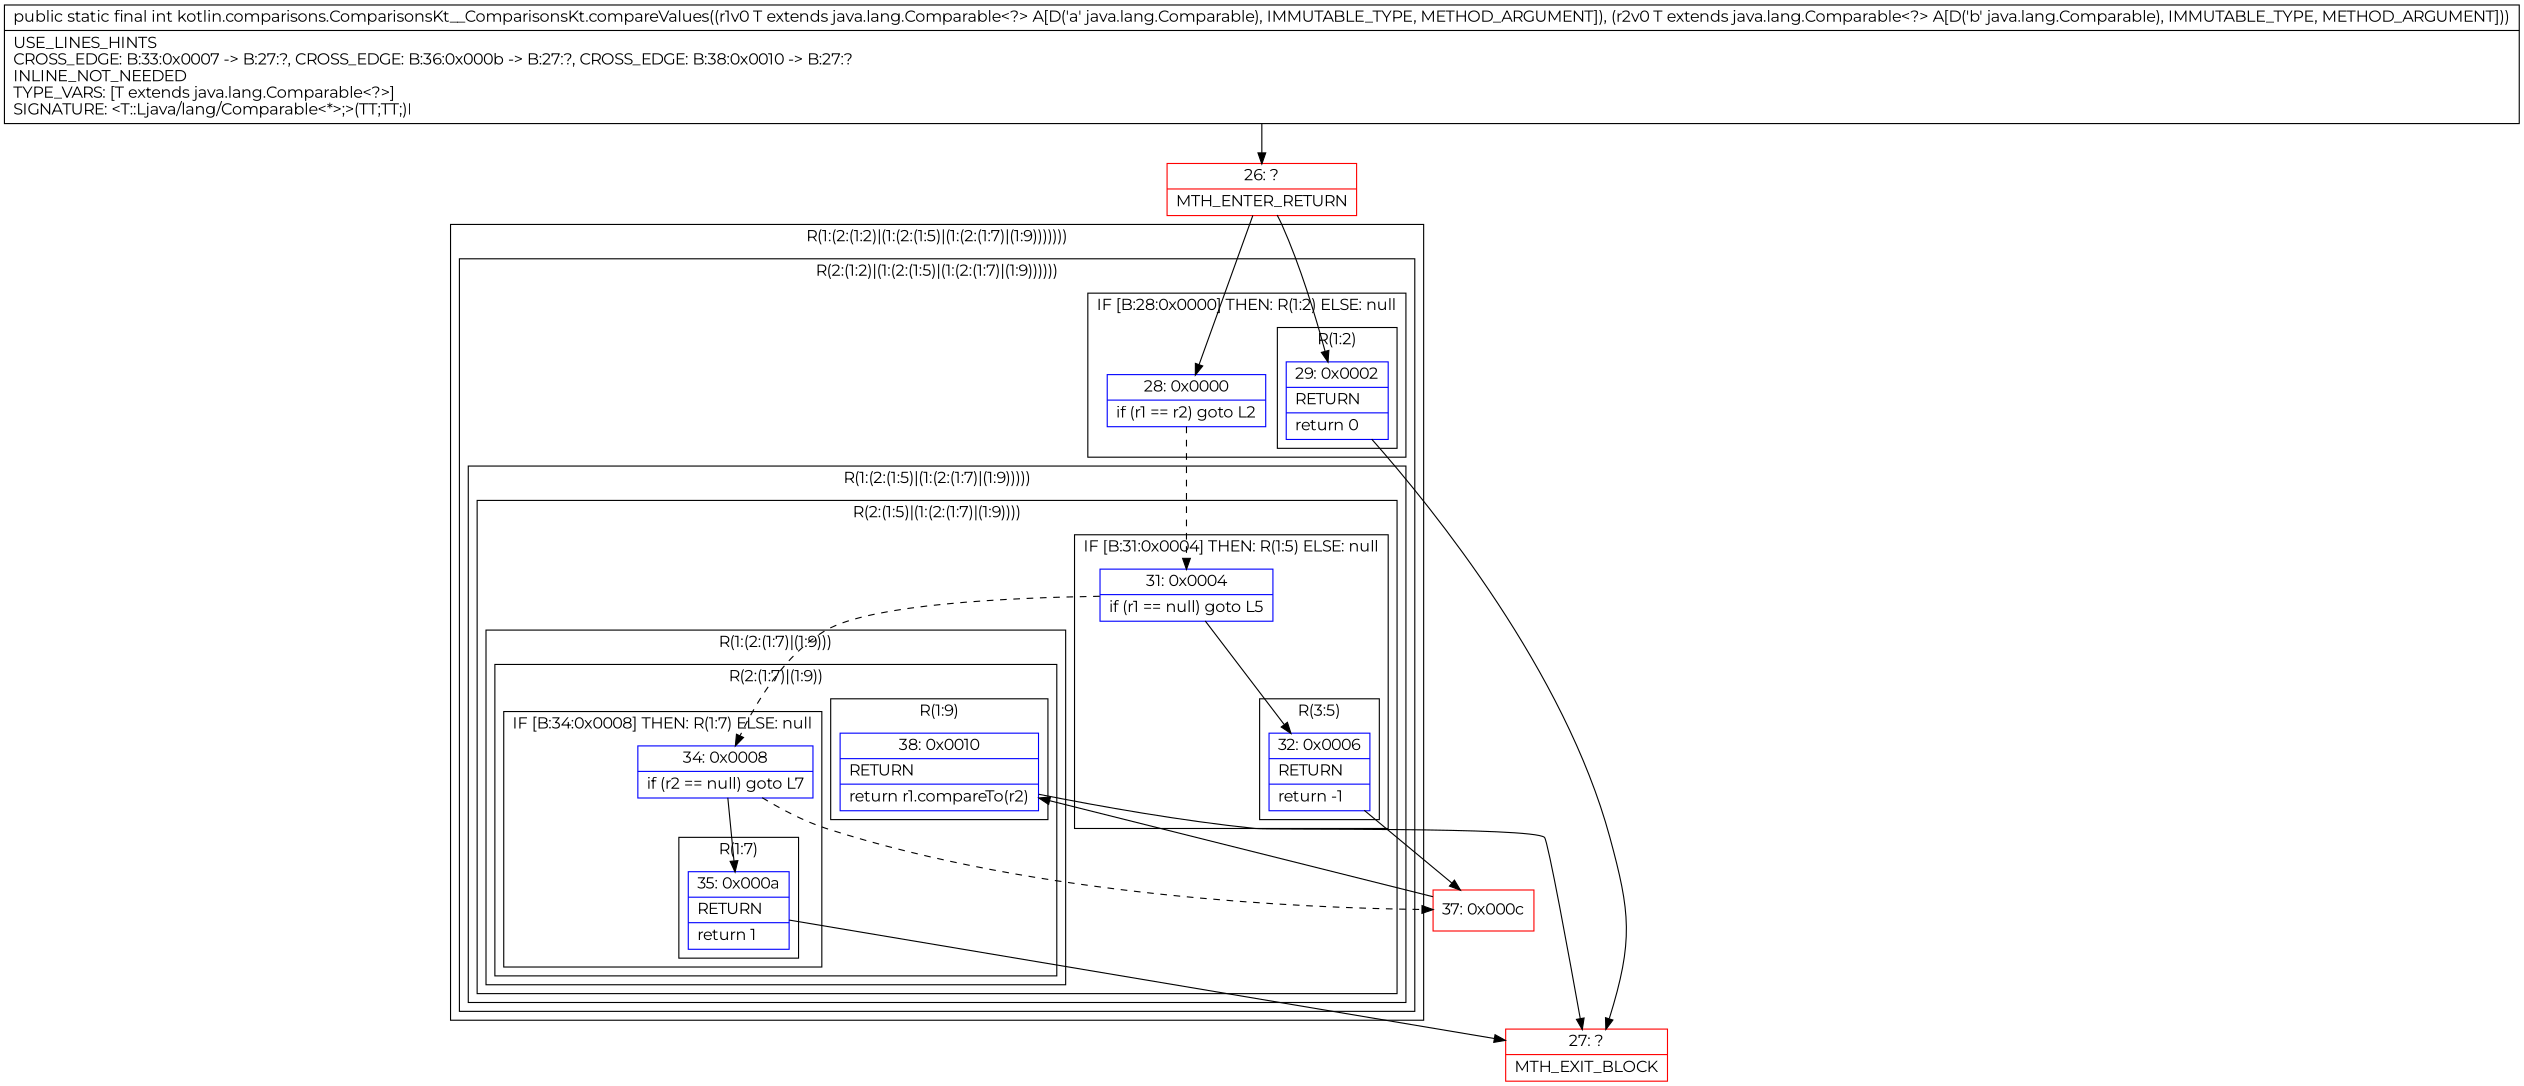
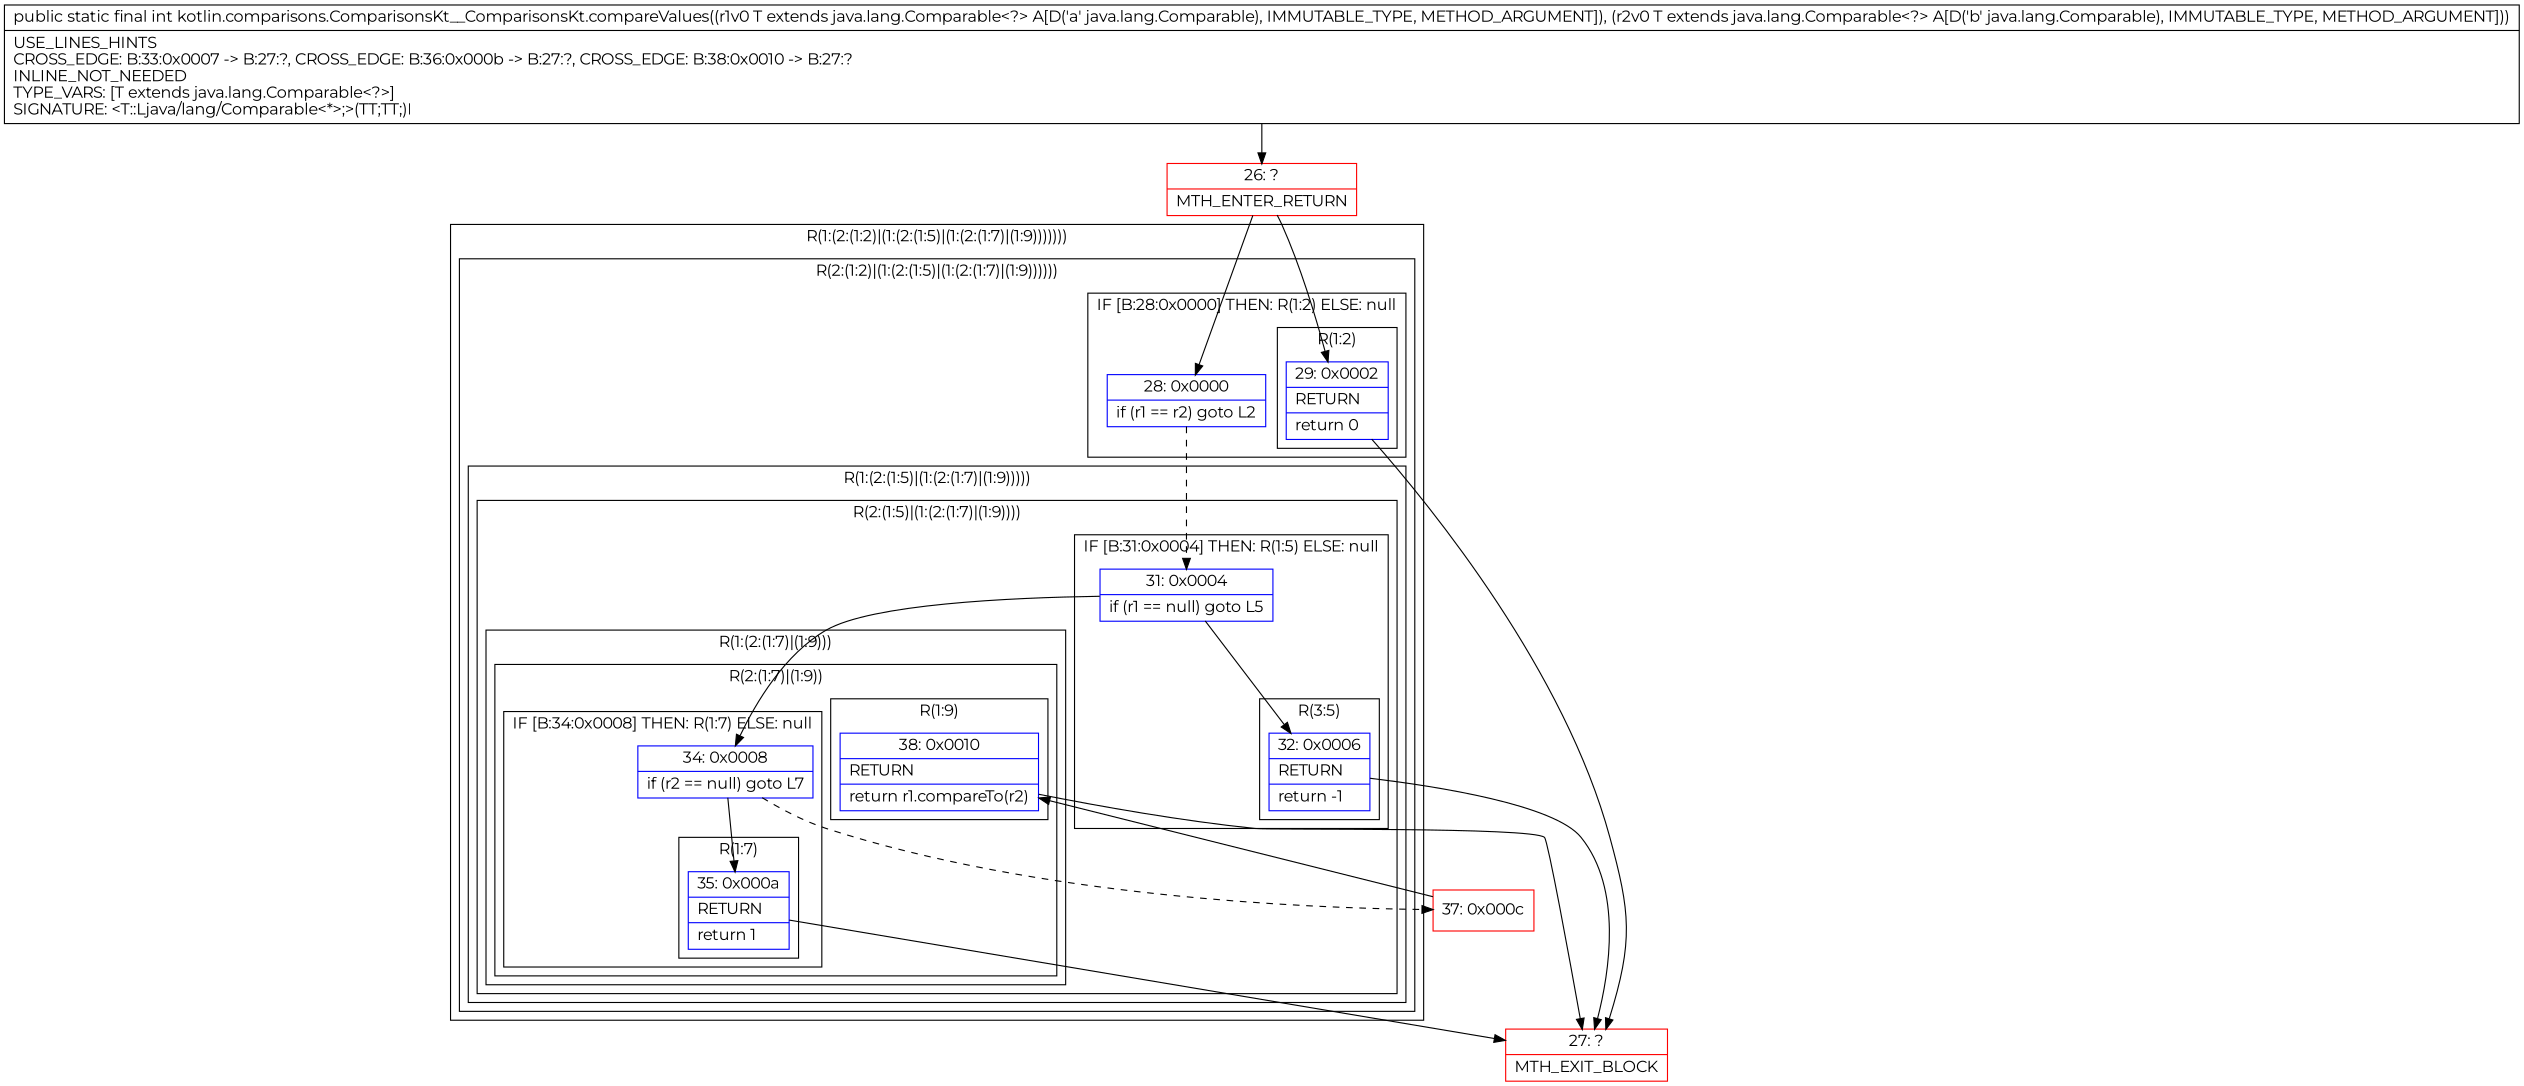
(893, 611) -> (893, 611)
(1408, 847) -> (1568, 826)
